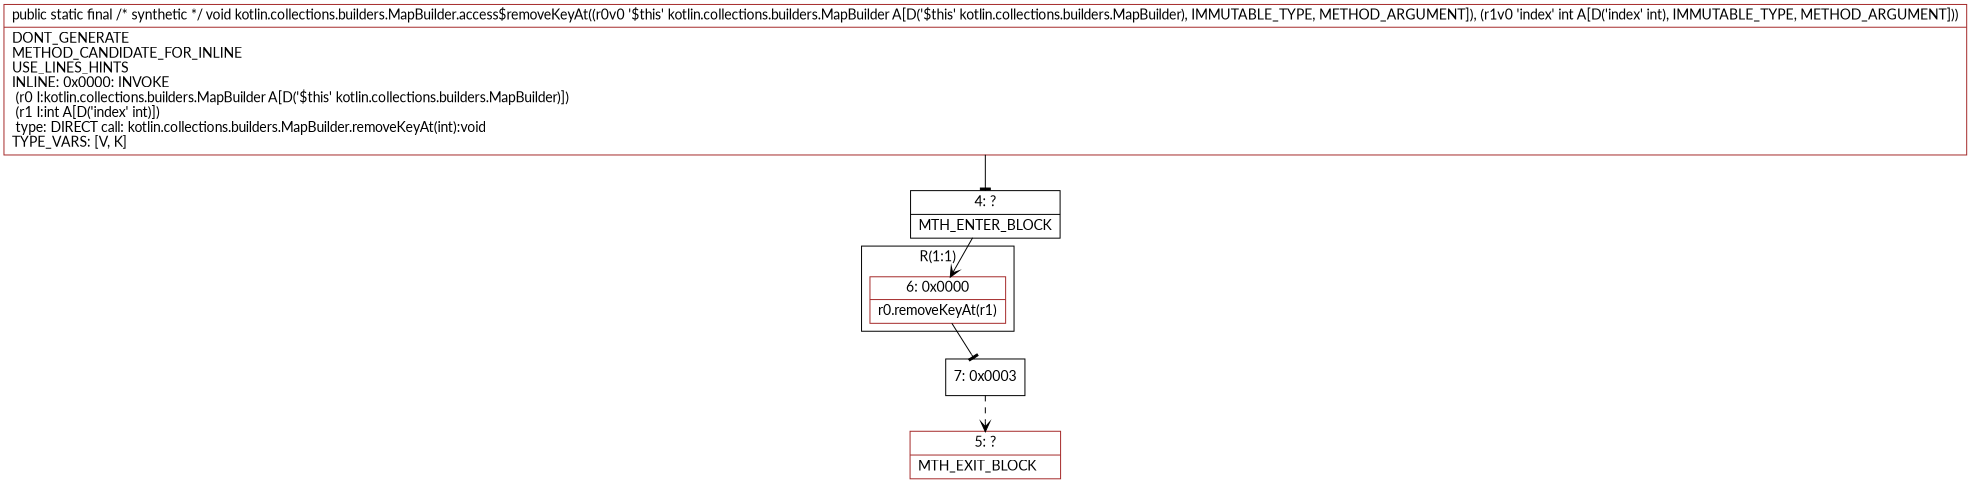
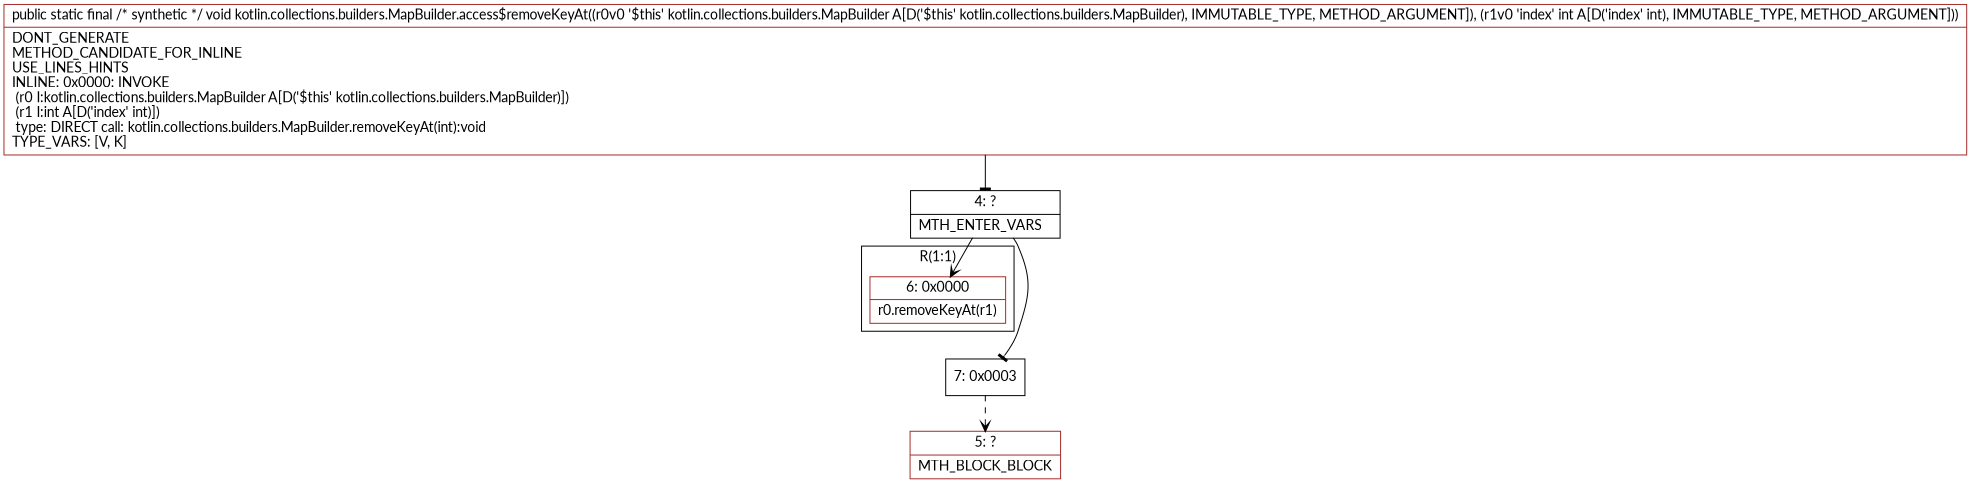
(985, 226) -> (980, 226)
(962, 339) -> (1027, 297)
(977, 466) -> (985, 466)
